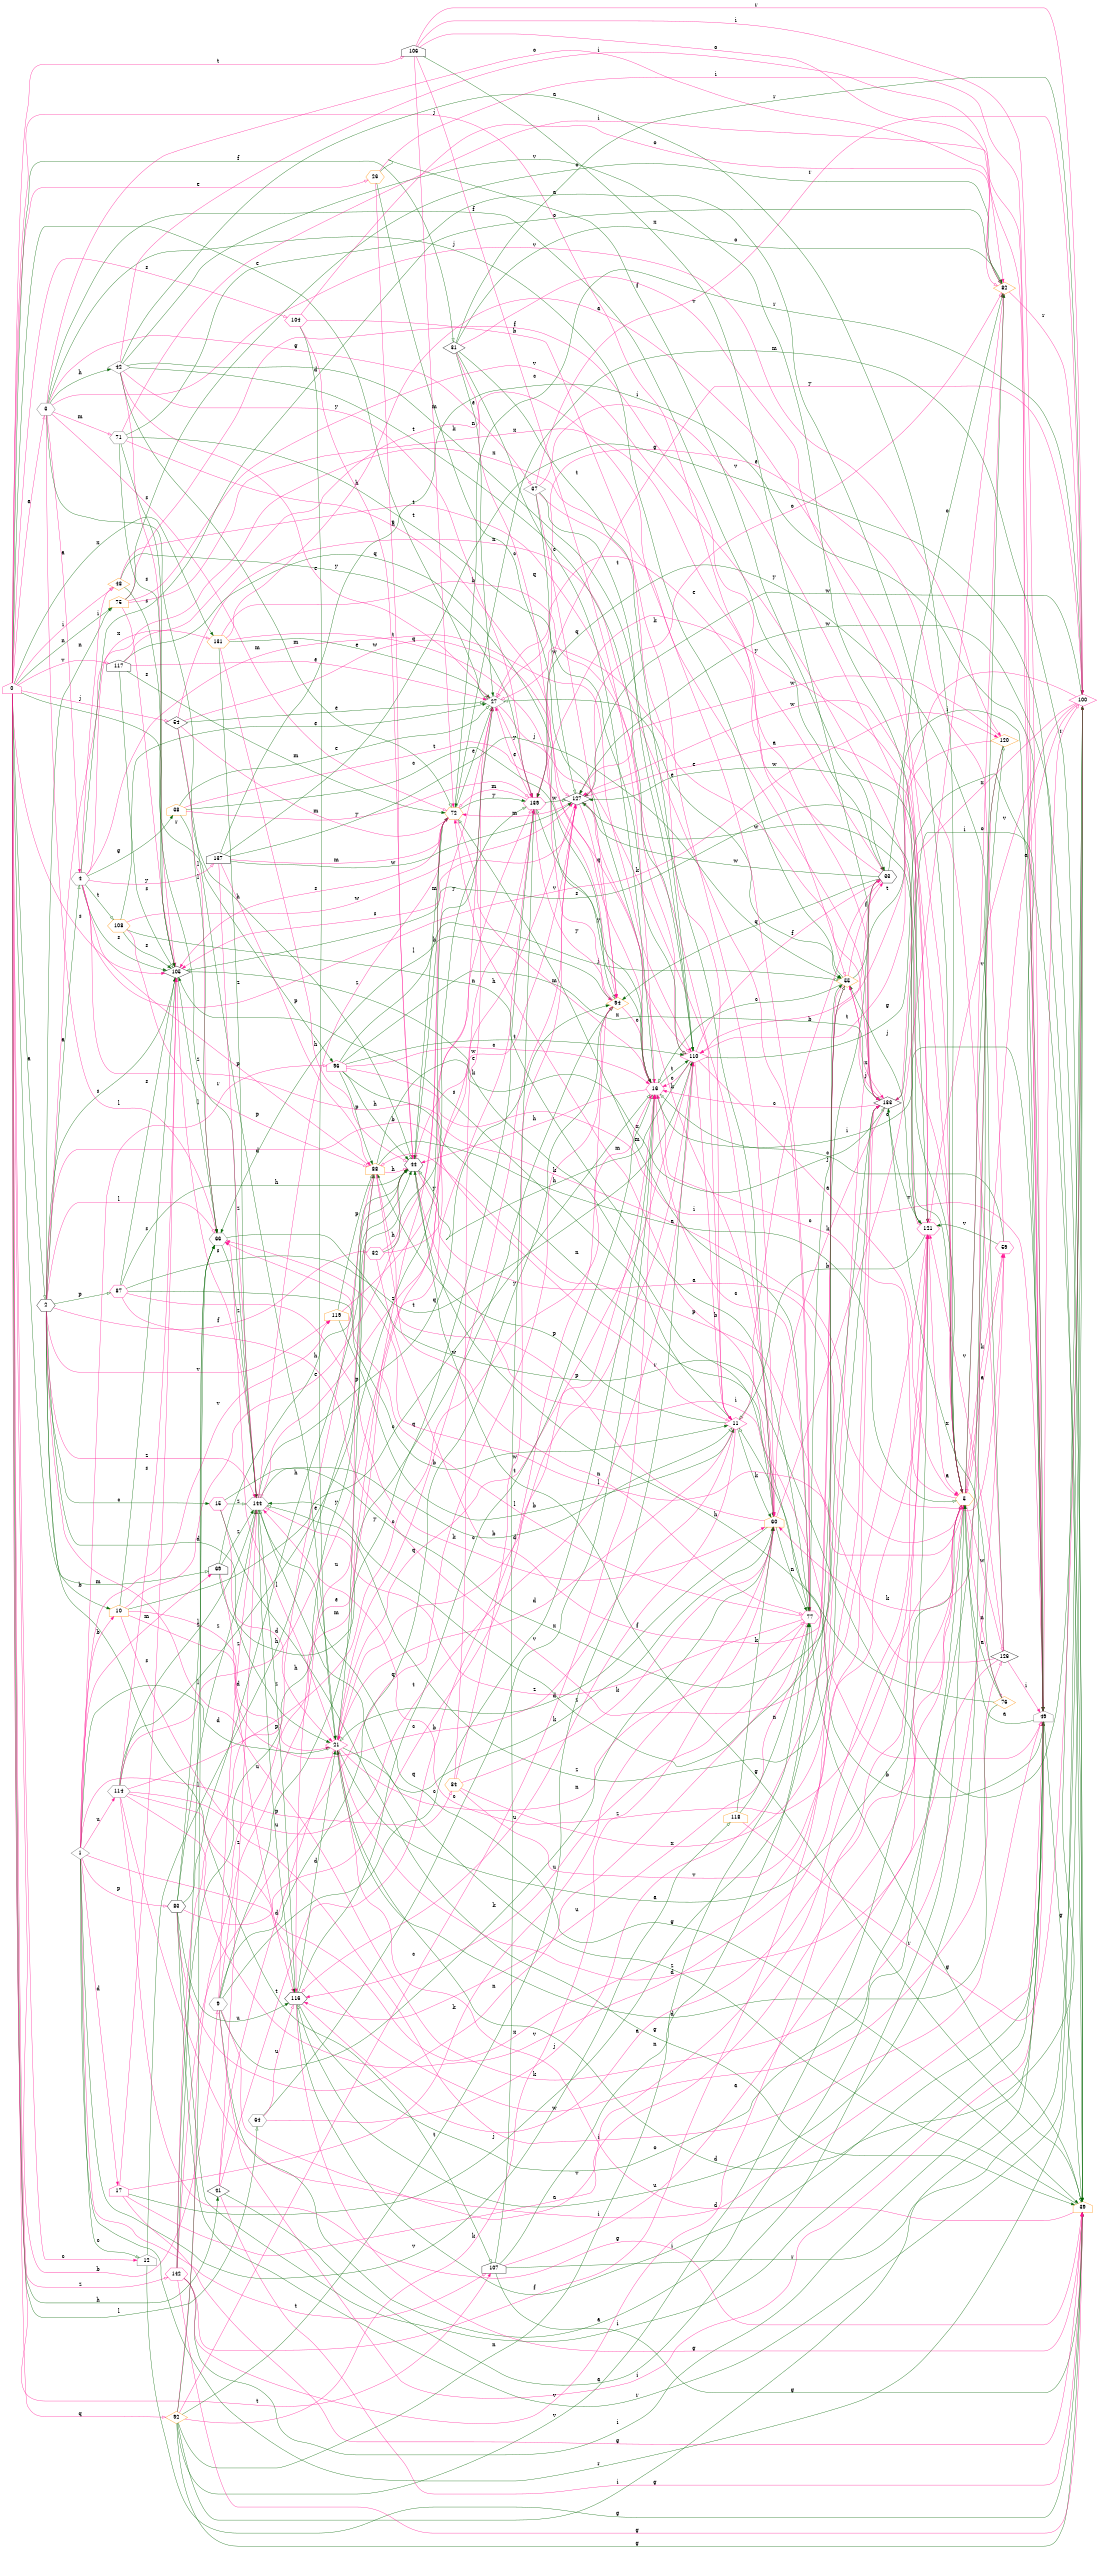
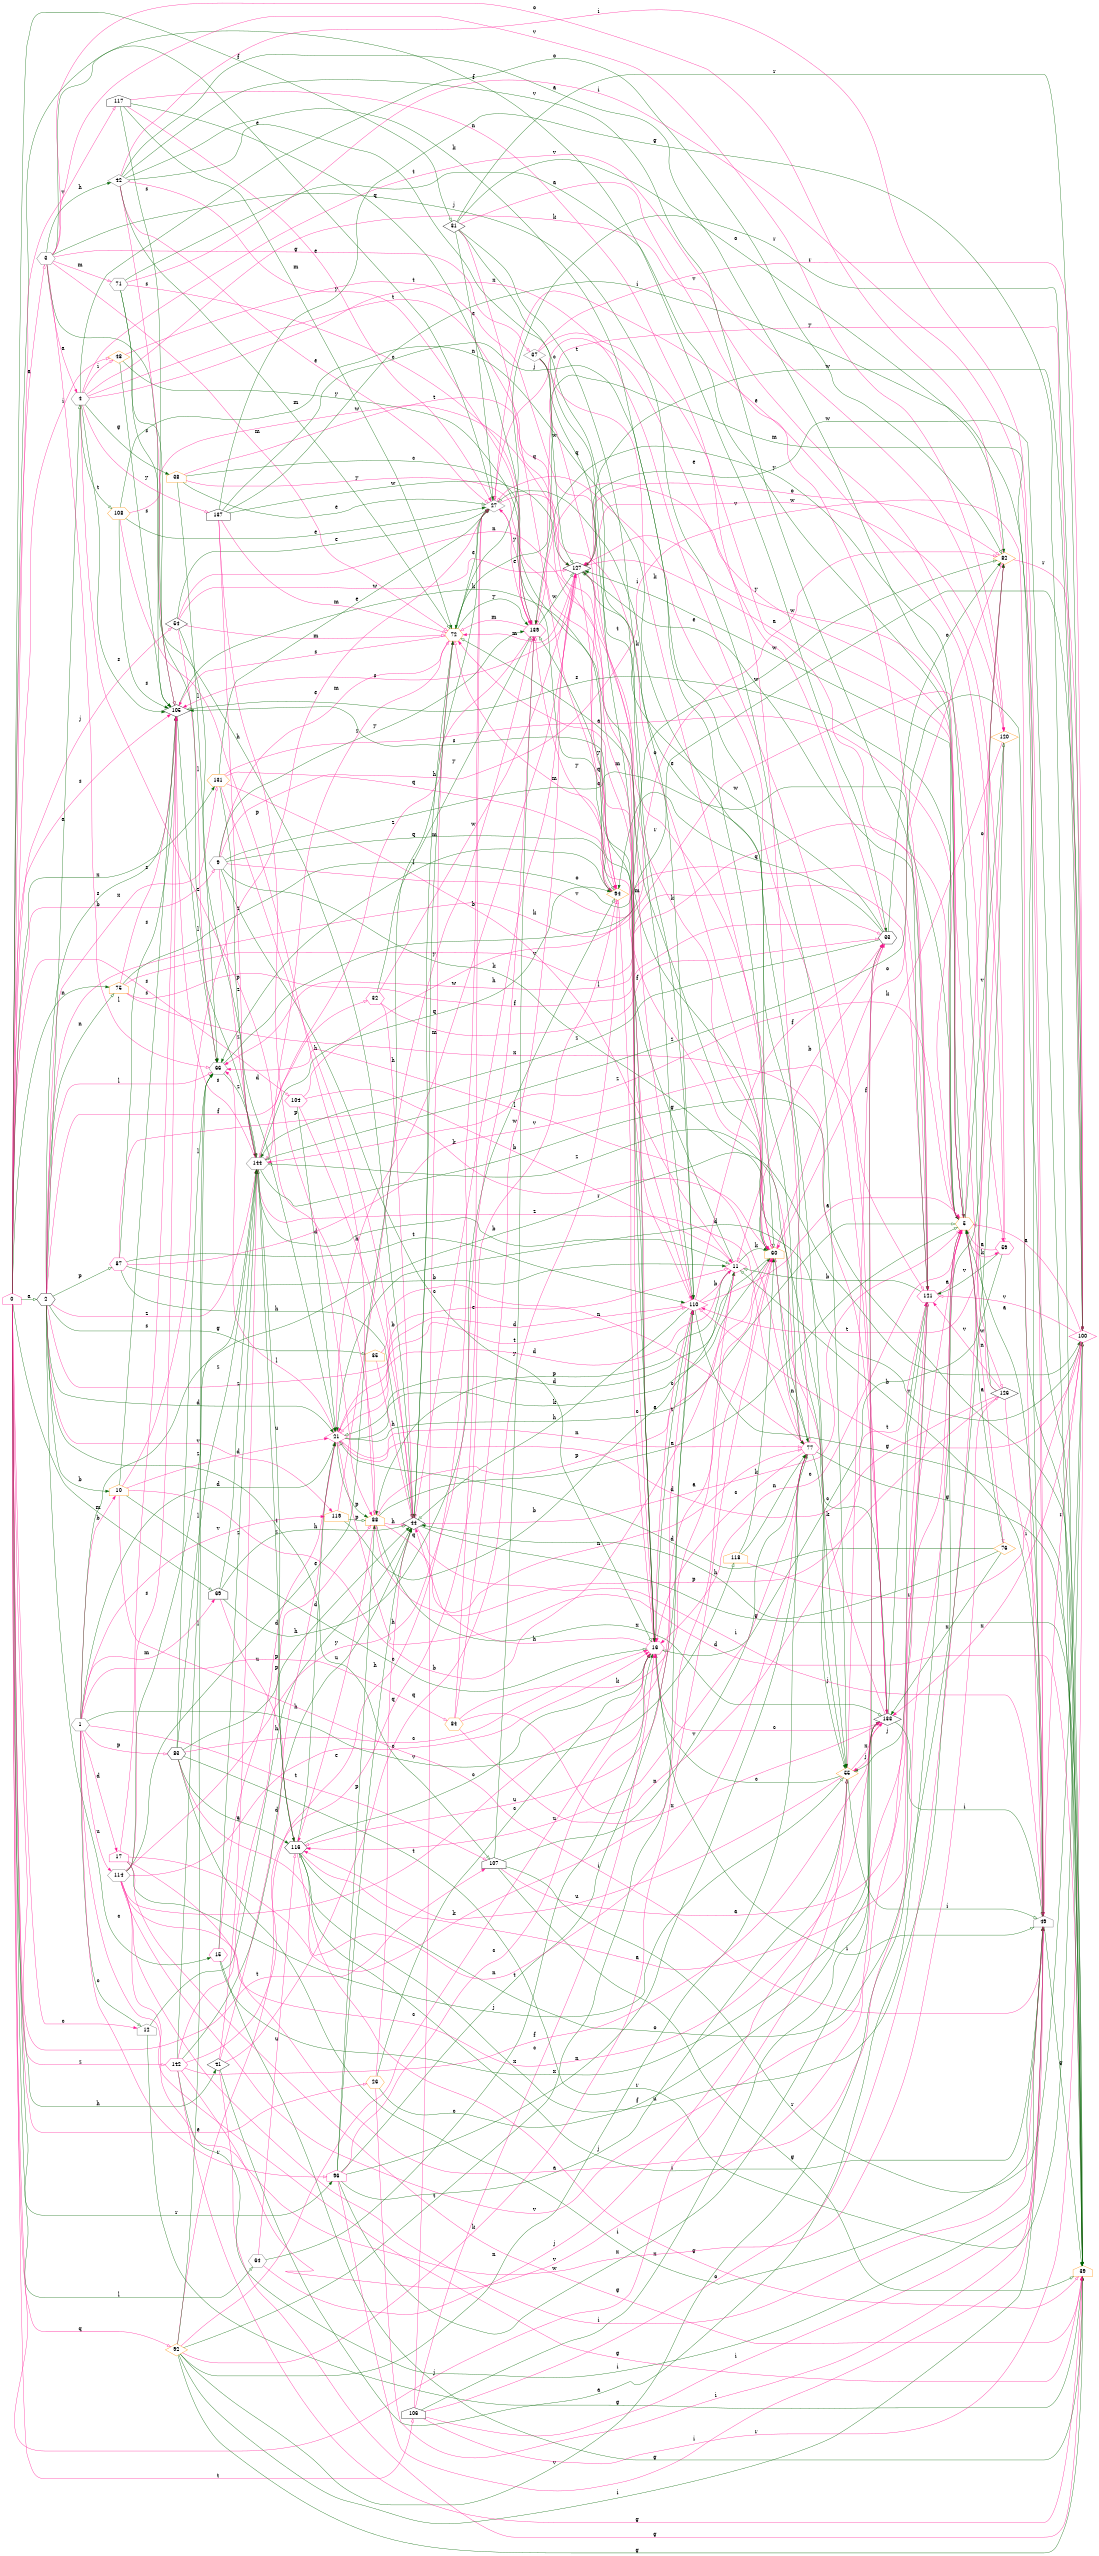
(546, 622) -> none
(414, 1165) -> (414, 1523)
none -> (375, 1356)
(80, 1853) -> (80, 1725)
